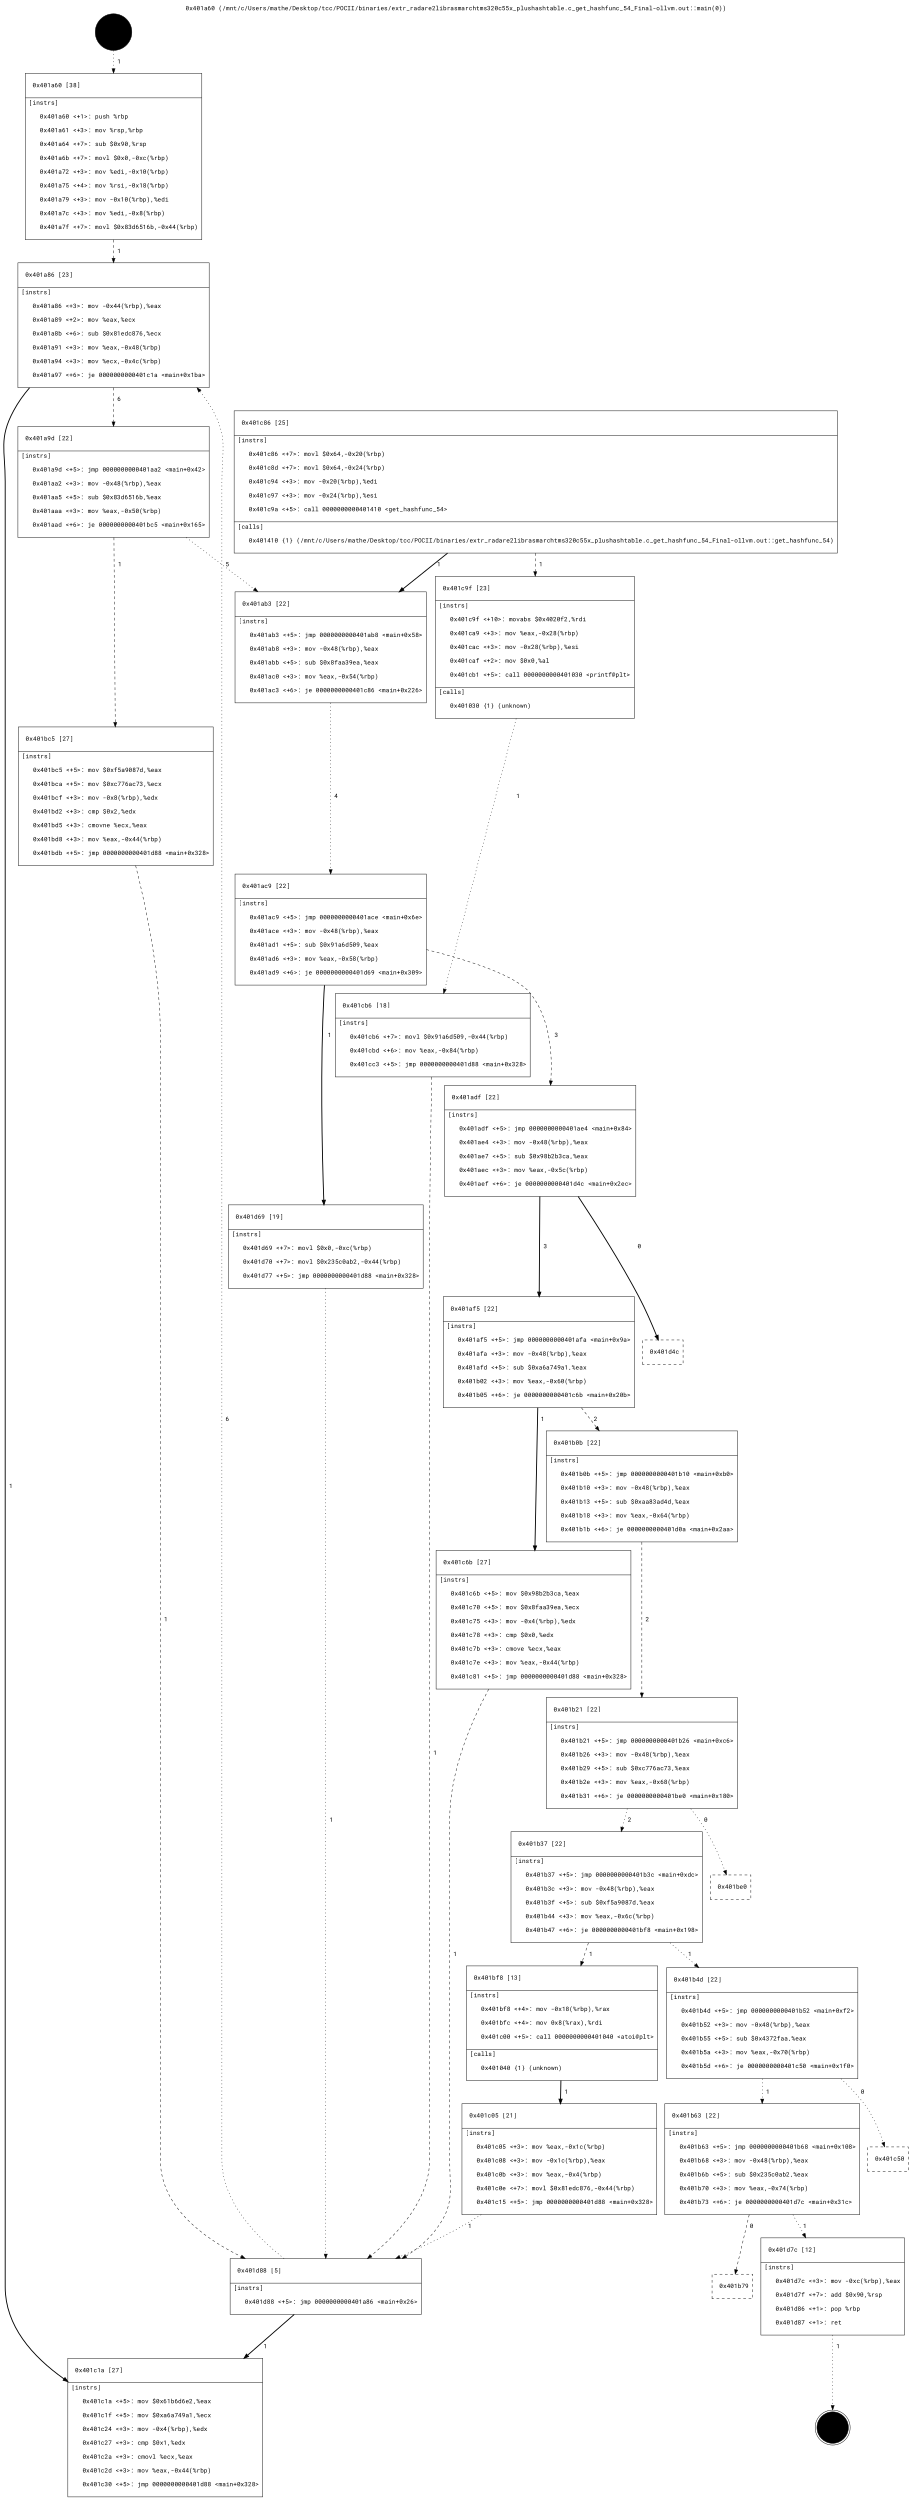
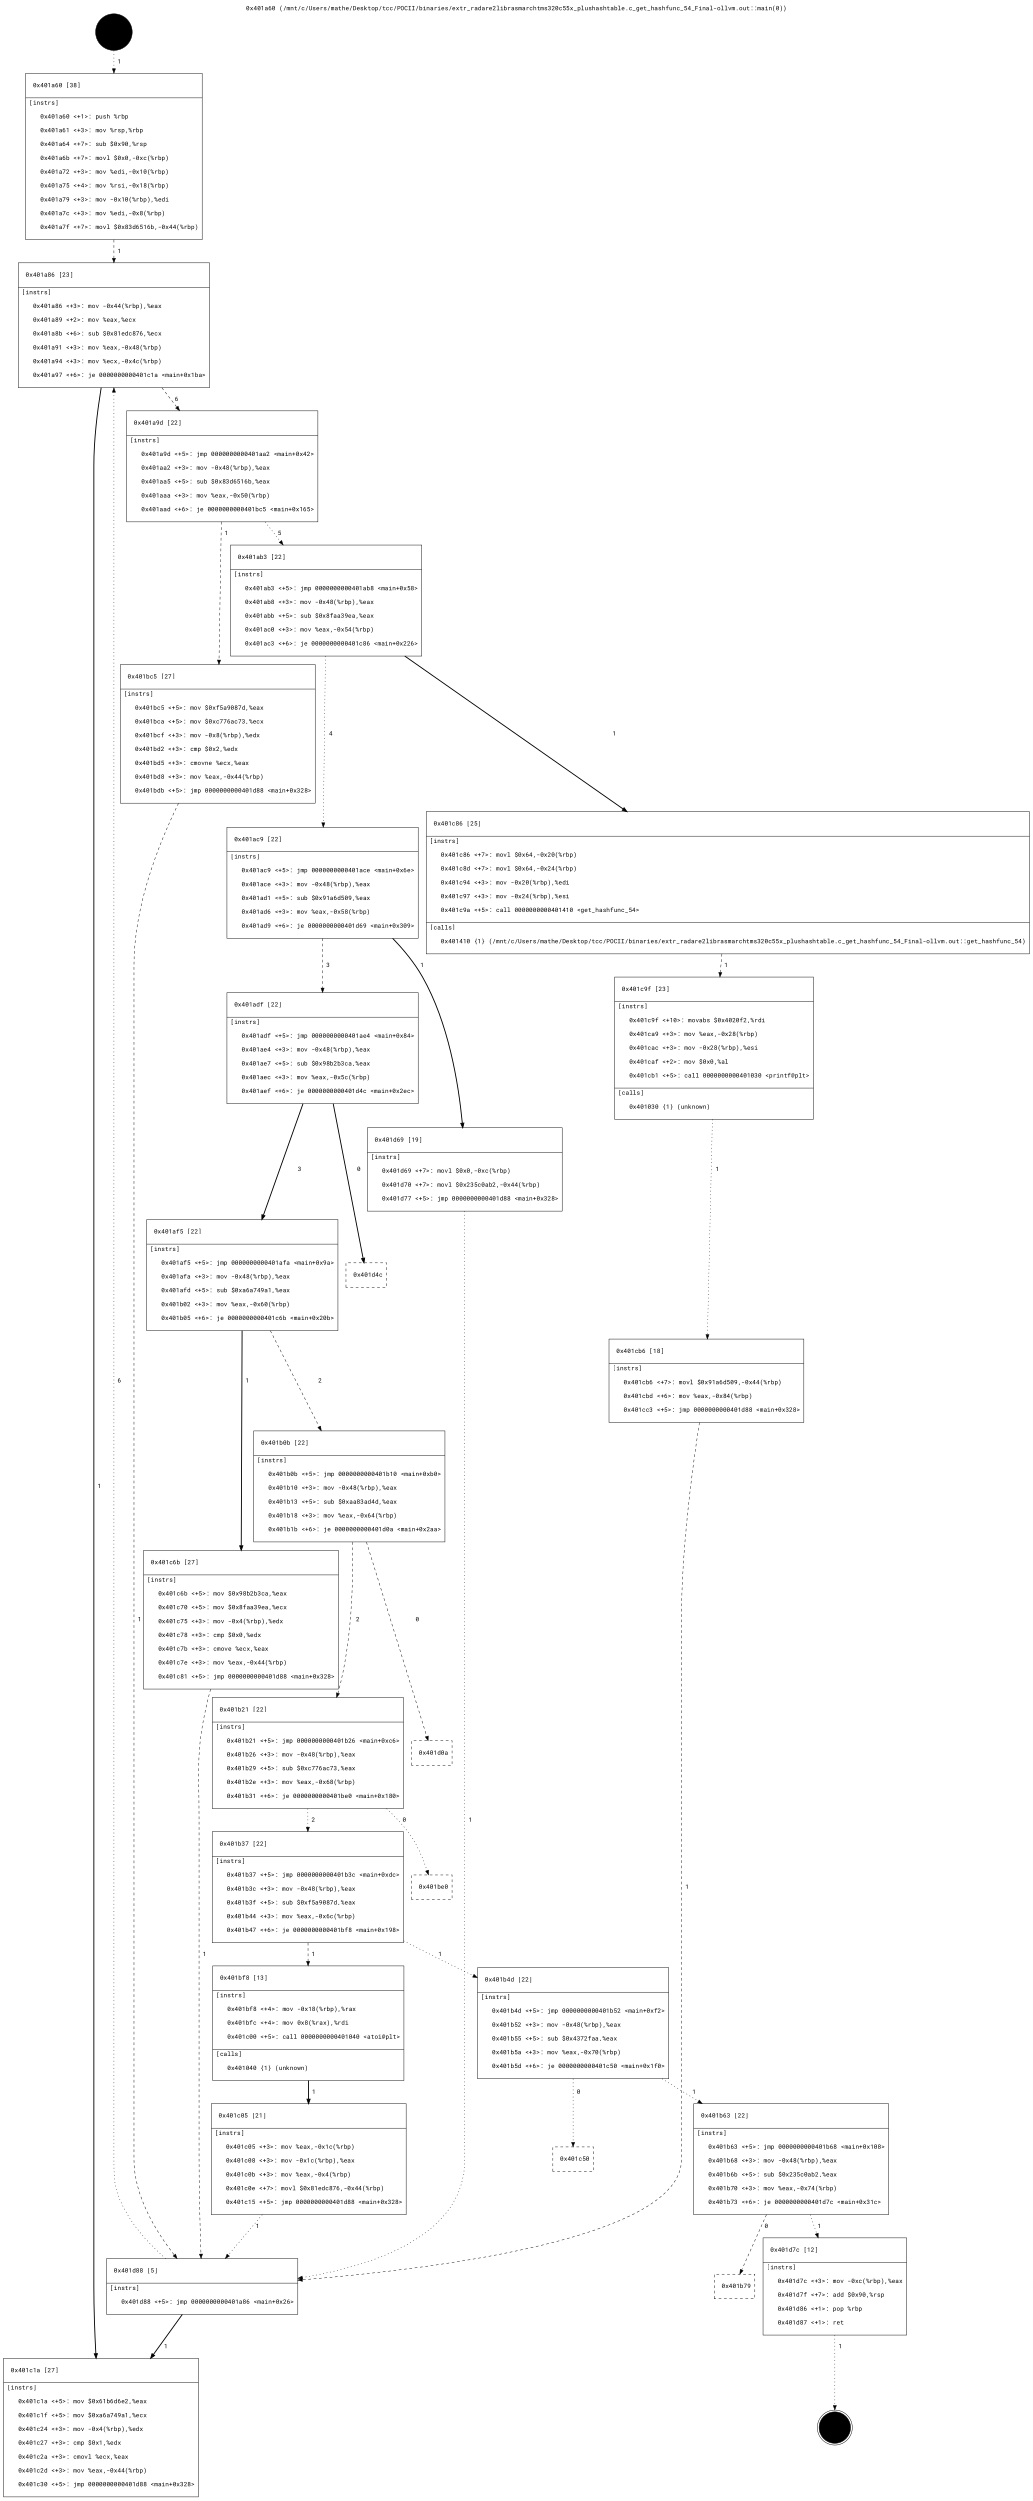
(425, 571) -> (514, 732)
none -> (432, 1753)
